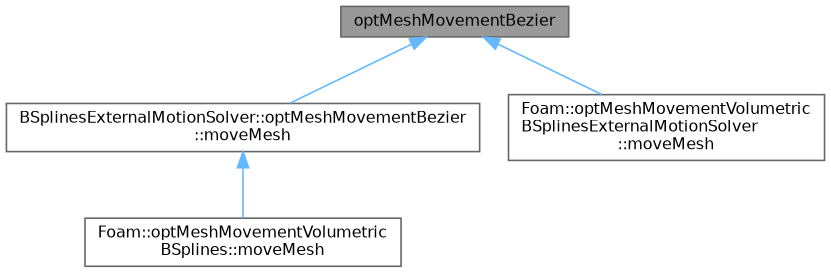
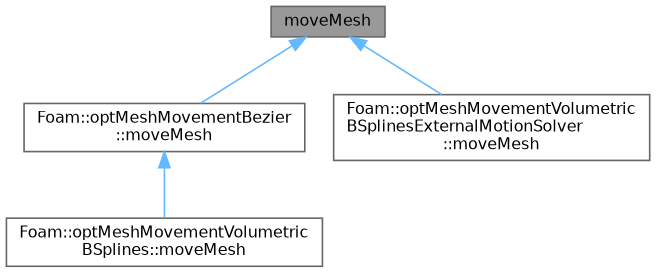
(455, 22) -> (328, 22)
(243, 128) -> (164, 128)
